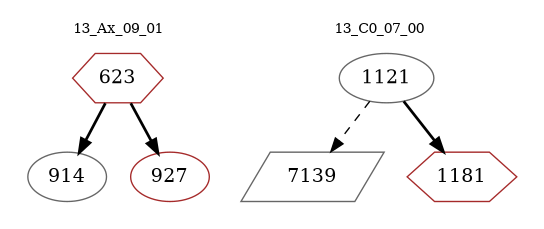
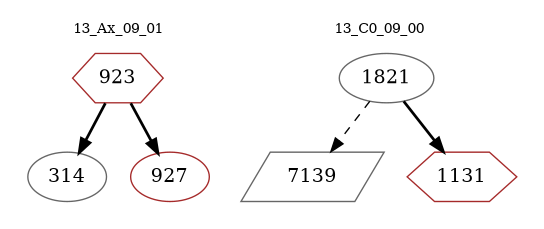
(380, 29) -> (380, 29)
(118, 78) -> (118, 78)
(387, 78) -> (387, 78)
(67, 177) -> (67, 177)
(462, 177) -> (462, 177)
